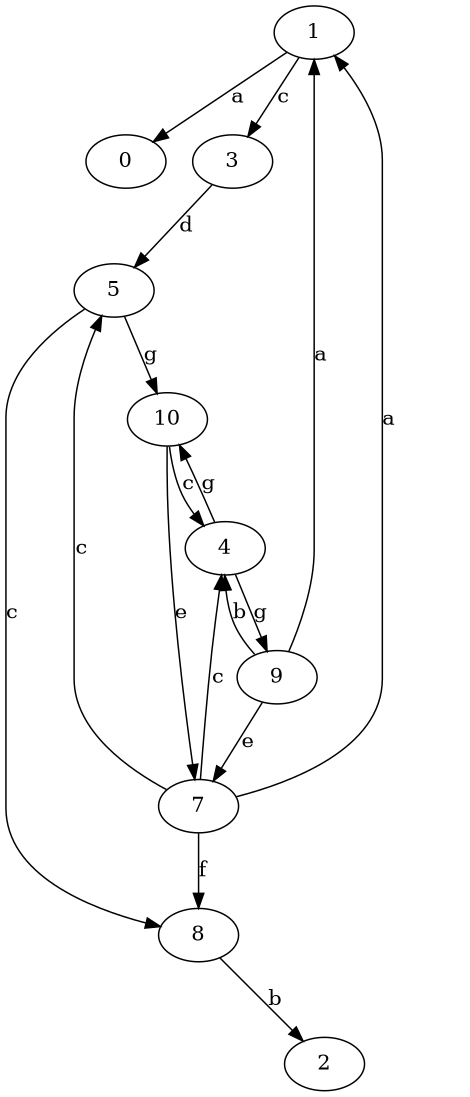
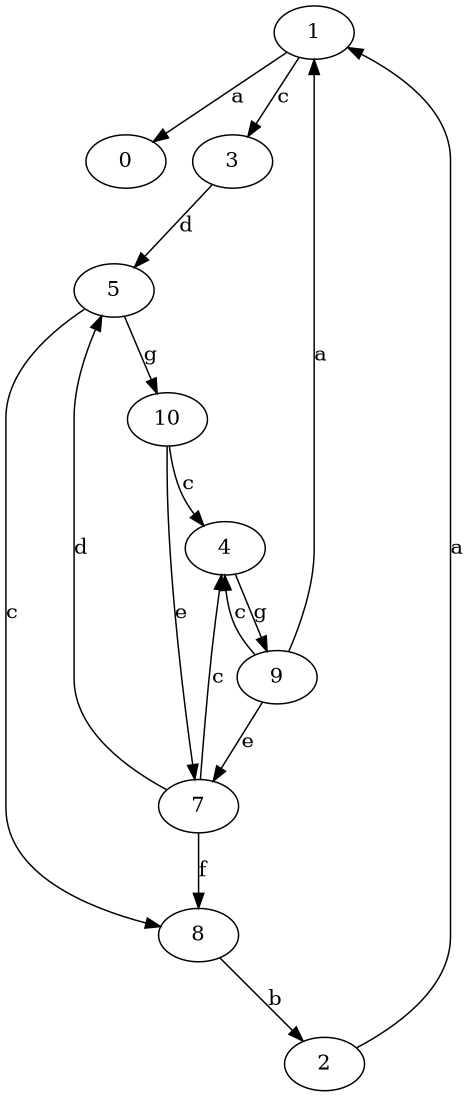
(382, 469) -> (451, 552)
(201, 490) -> none
(82, 548) -> (82, 548)
(240, 613) -> (240, 613)
